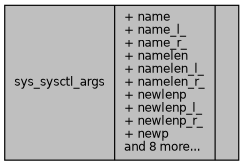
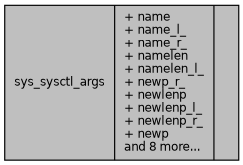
(165, 82) -> (155, 82)
